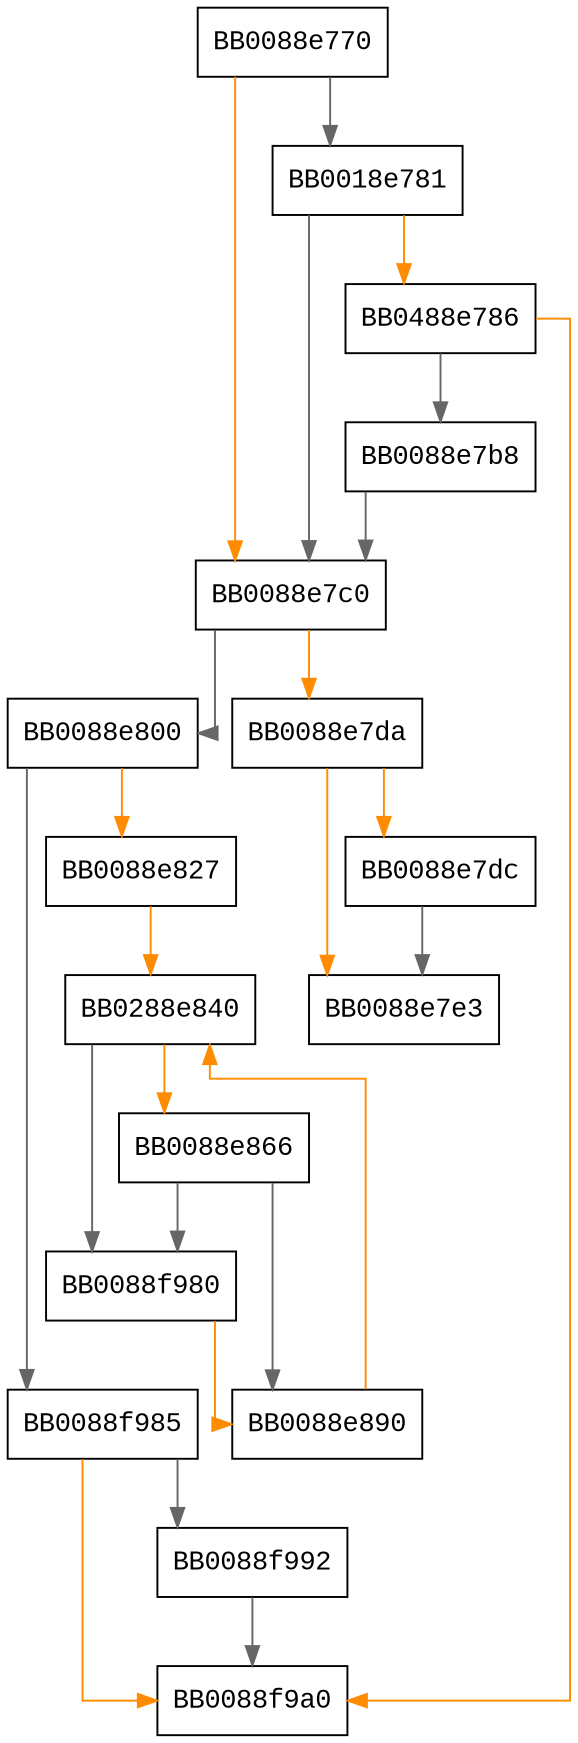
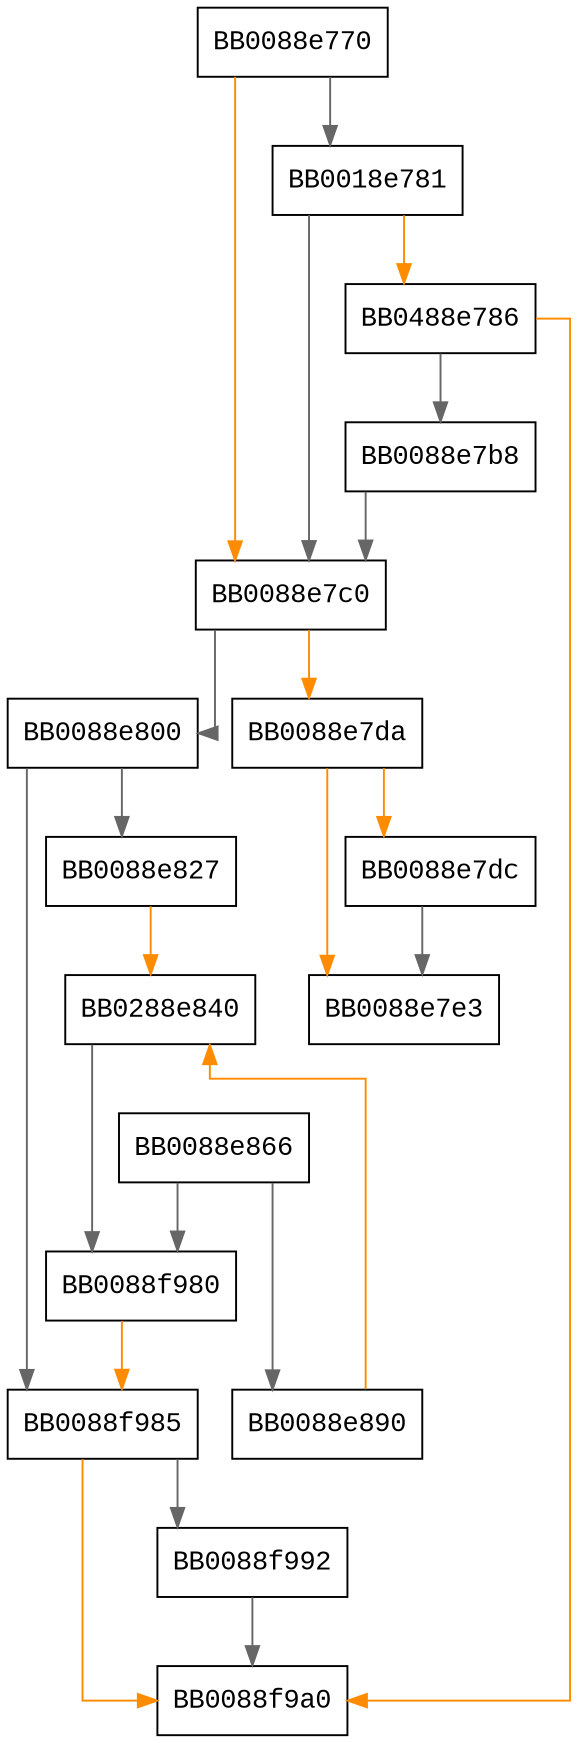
(122, 793) -> (122, 793)
(164, 1069) -> none
(215, 1373) -> (122, 1345)
